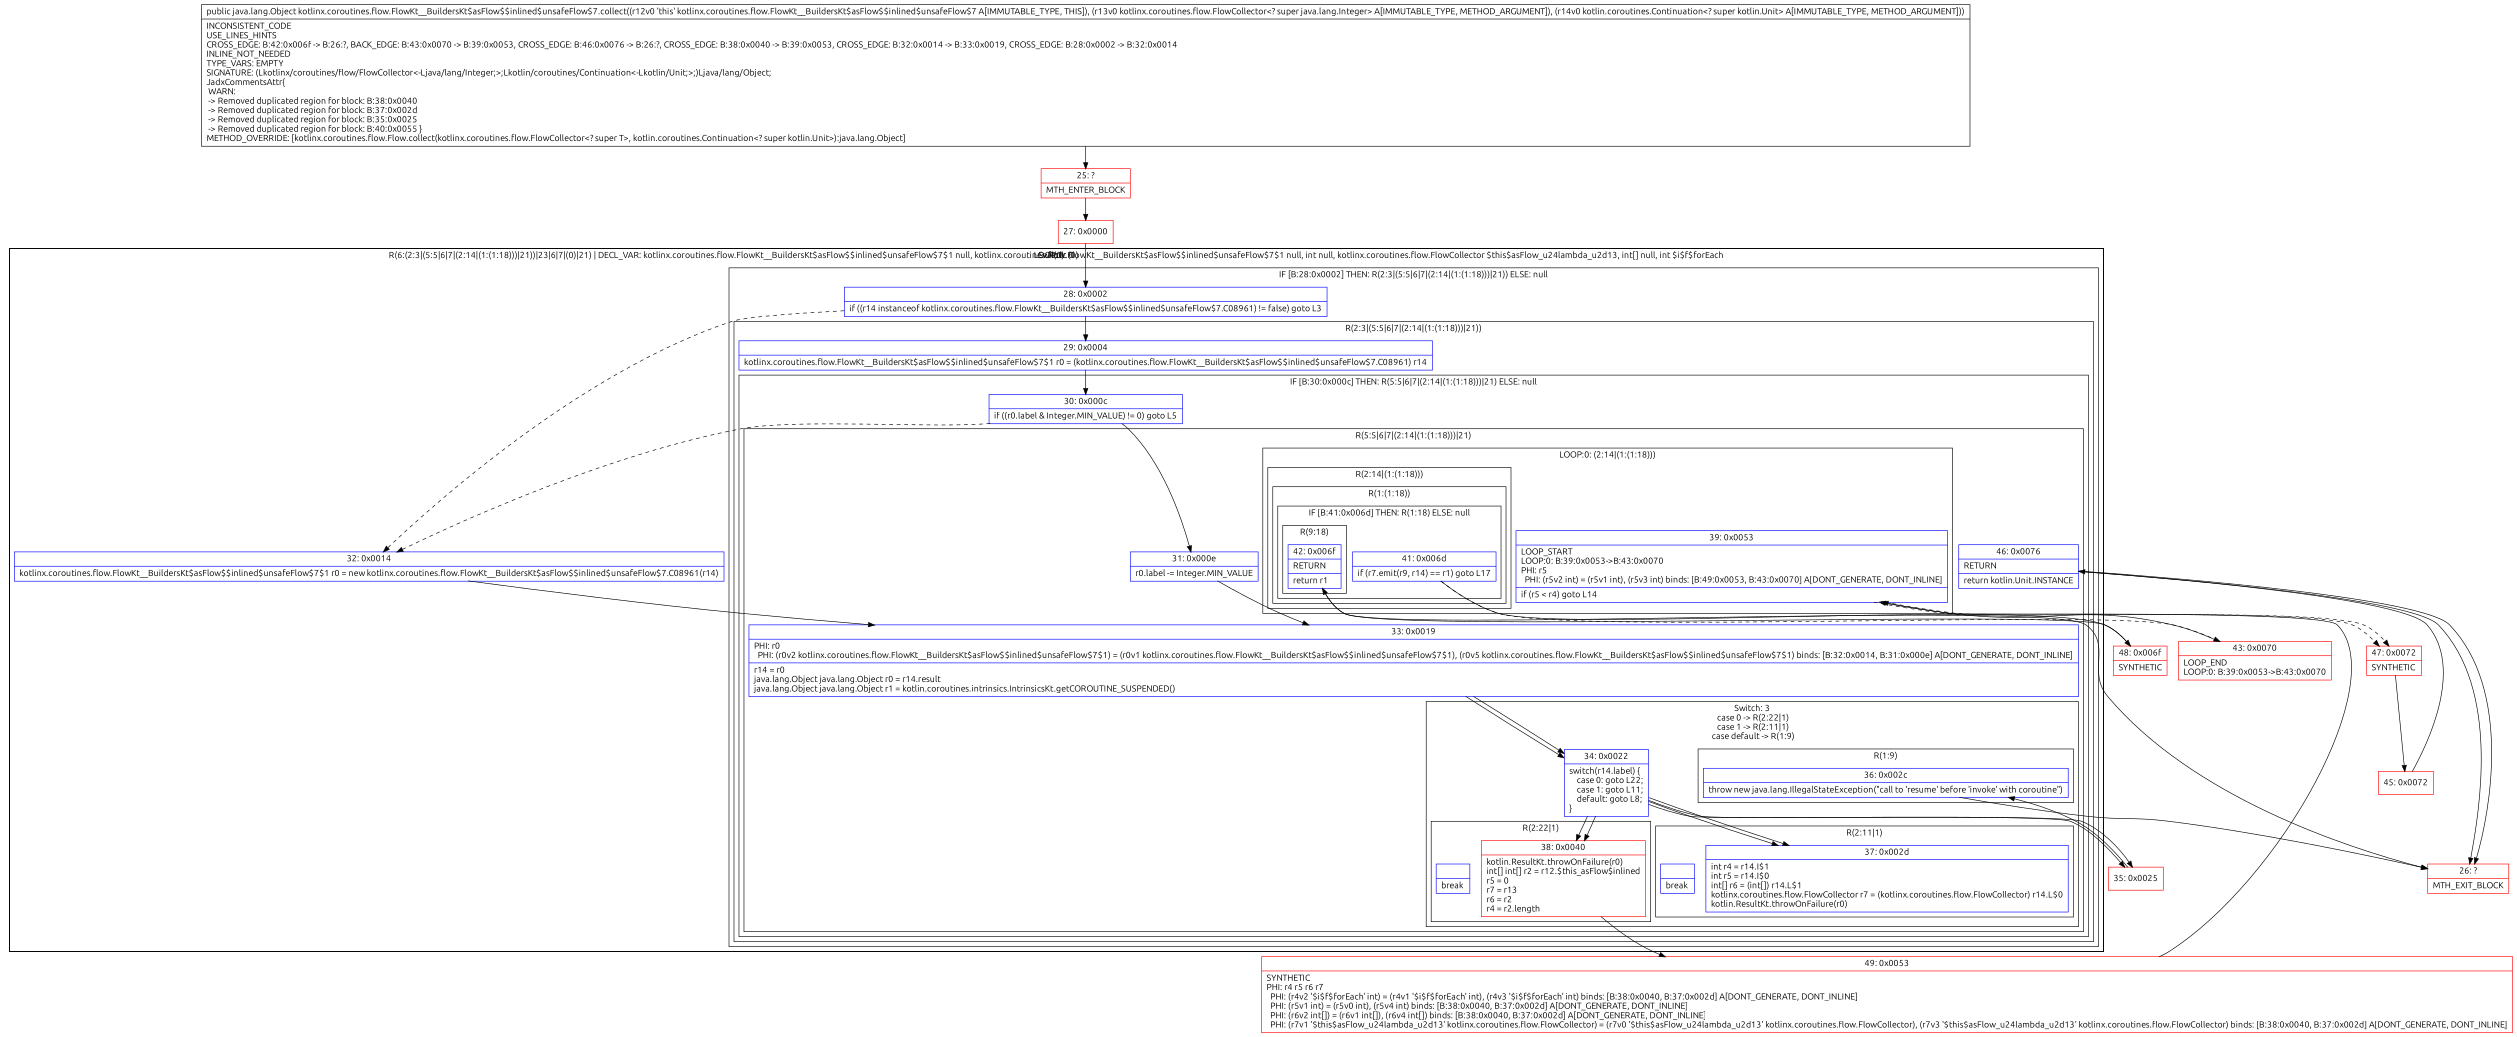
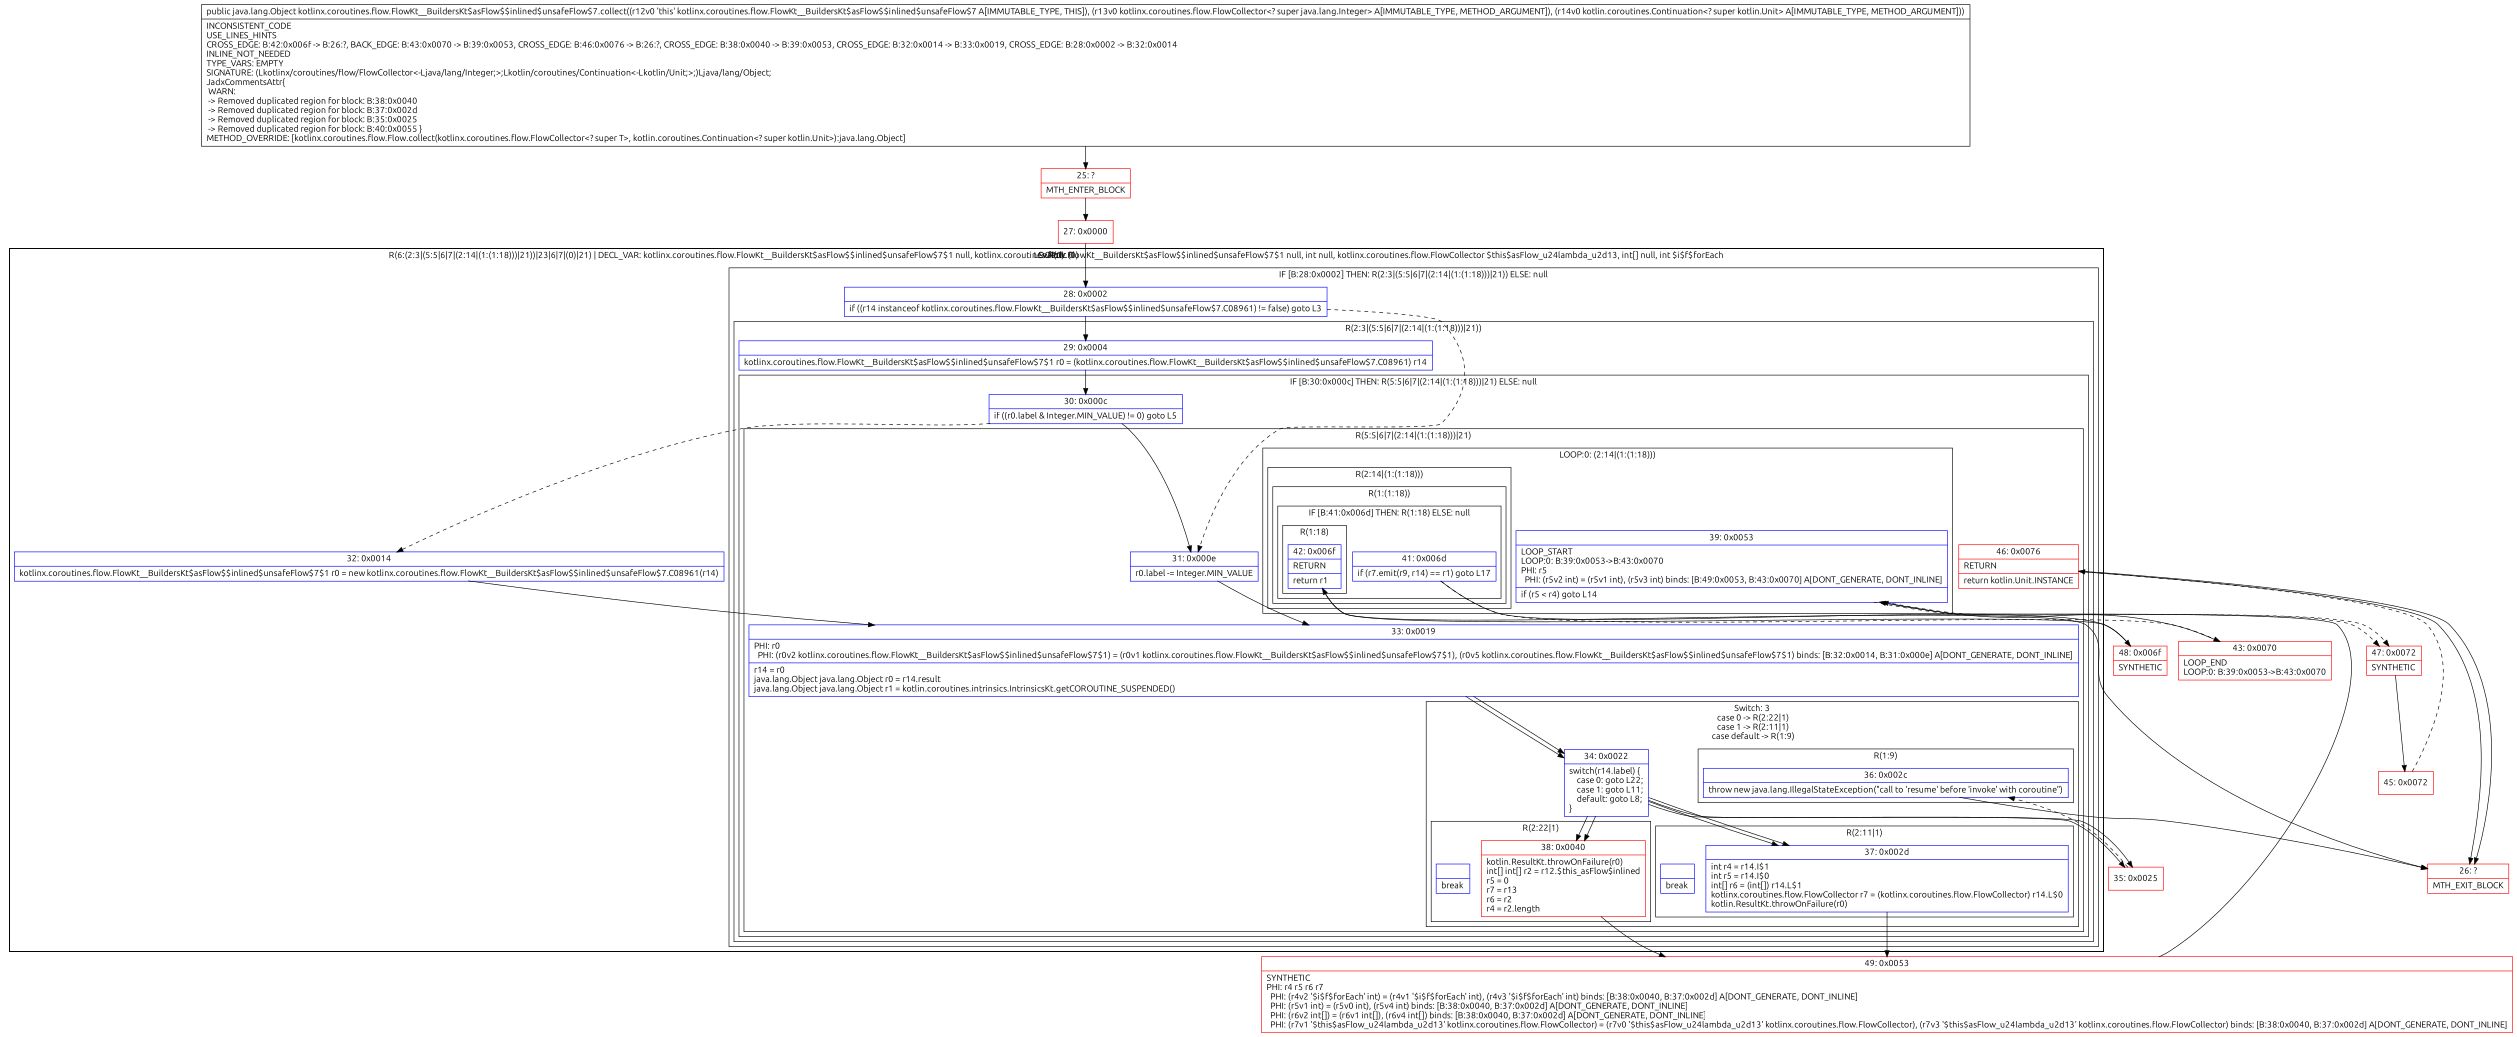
(596, 387) -> (1443, 422)
(1315, 533) -> (1315, 533)
(2019, 567) -> (2019, 567)
(2420, 621) -> (2420, 621)
(2078, 822) -> (2078, 822)
none -> (1887, 922)
